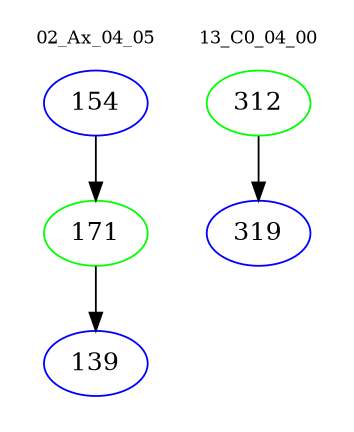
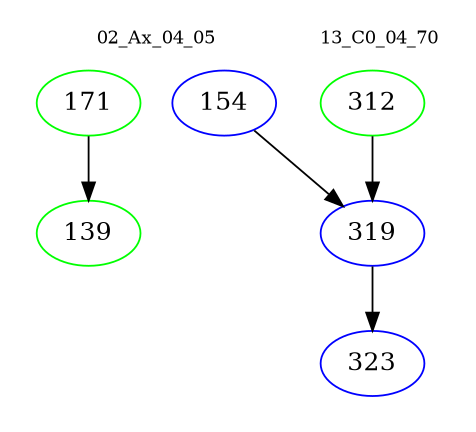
(259, 39) -> (380, 39)
(96, 159) -> (279, 151)
(96, 363) -> (89, 233)
none -> (373, 363)
